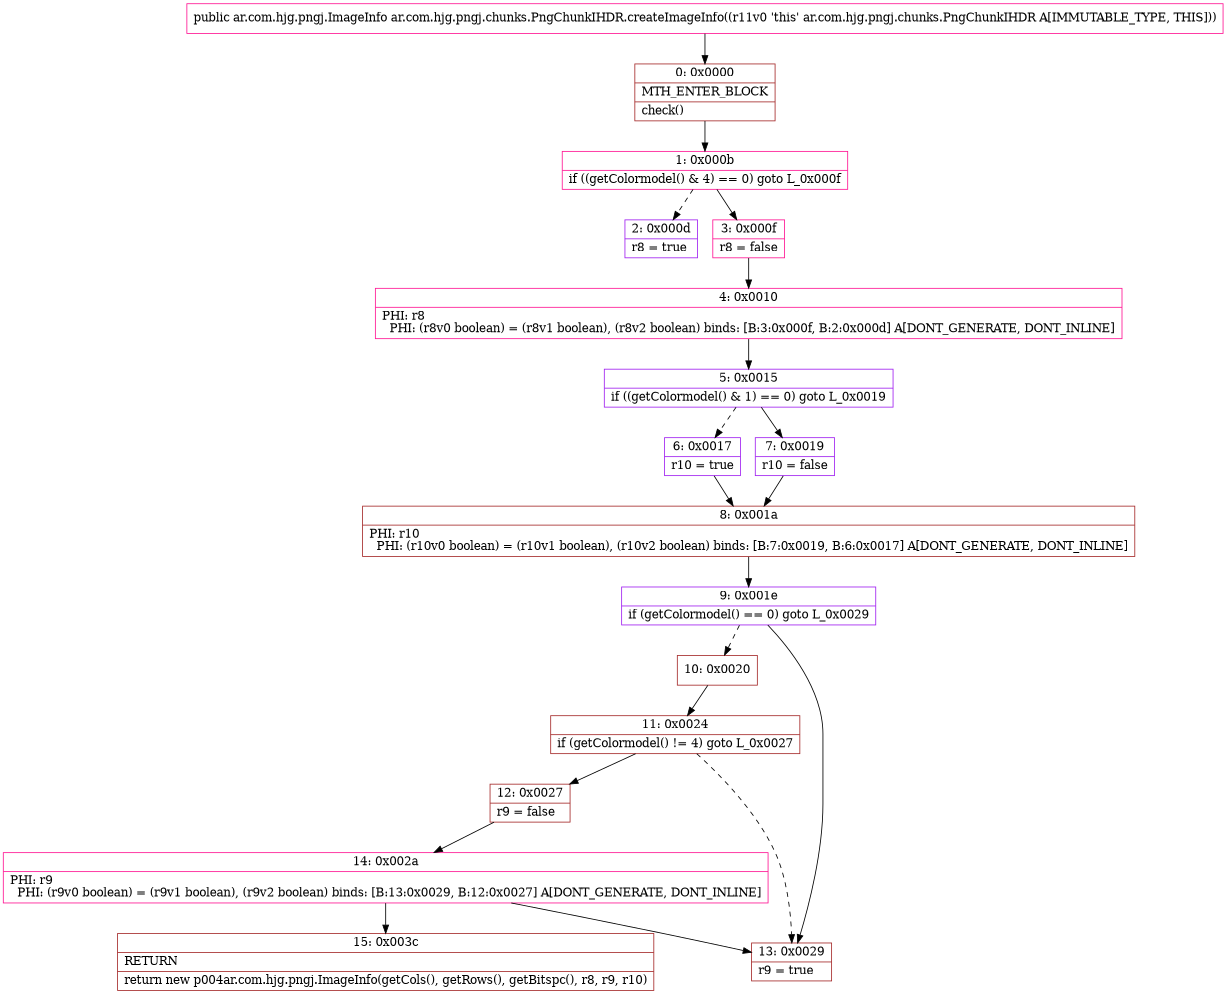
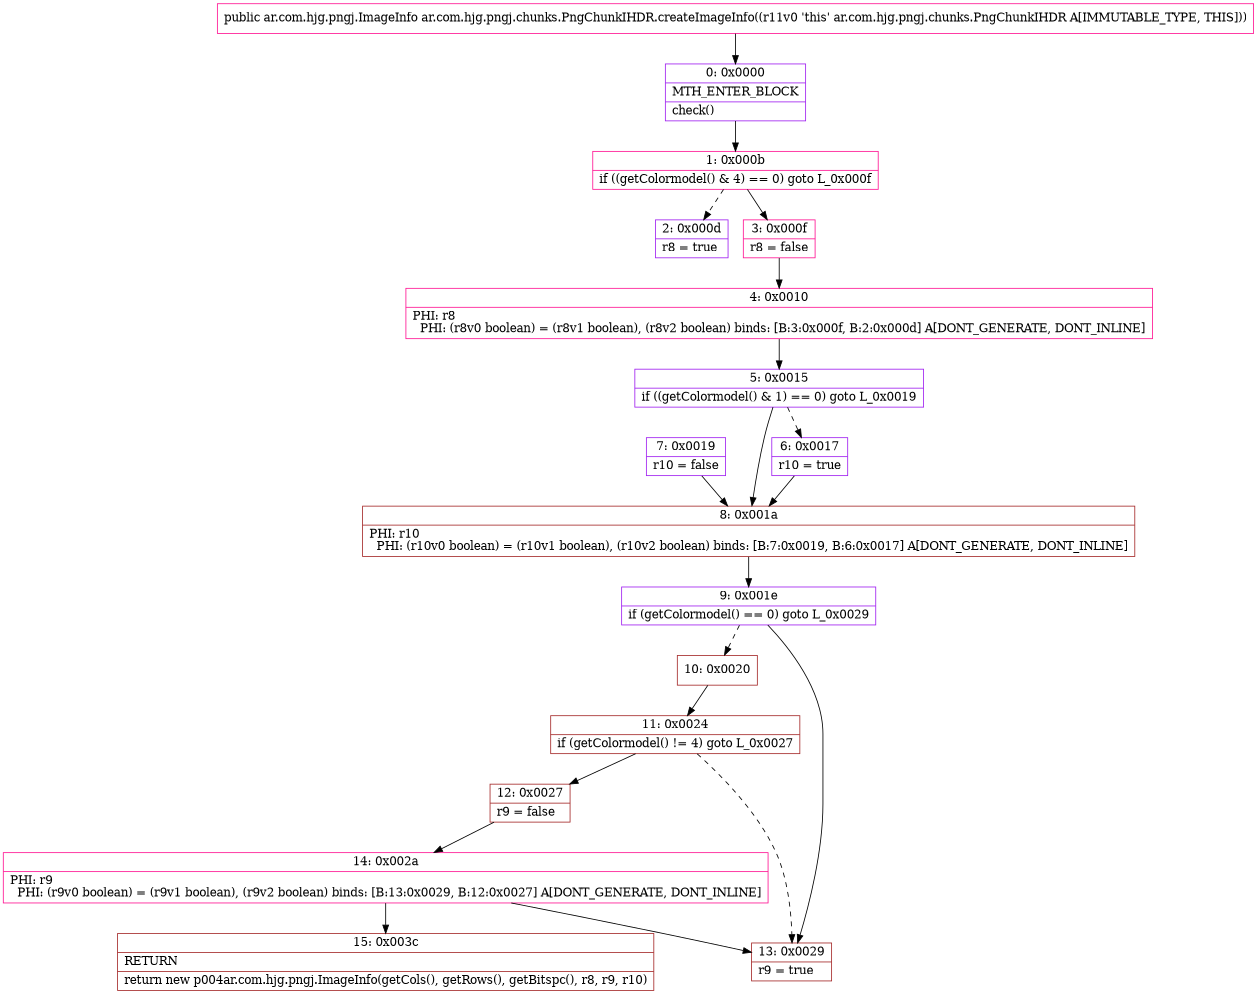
(705, 92) -> (735, 92)
(769, 419) -> (761, 452)
